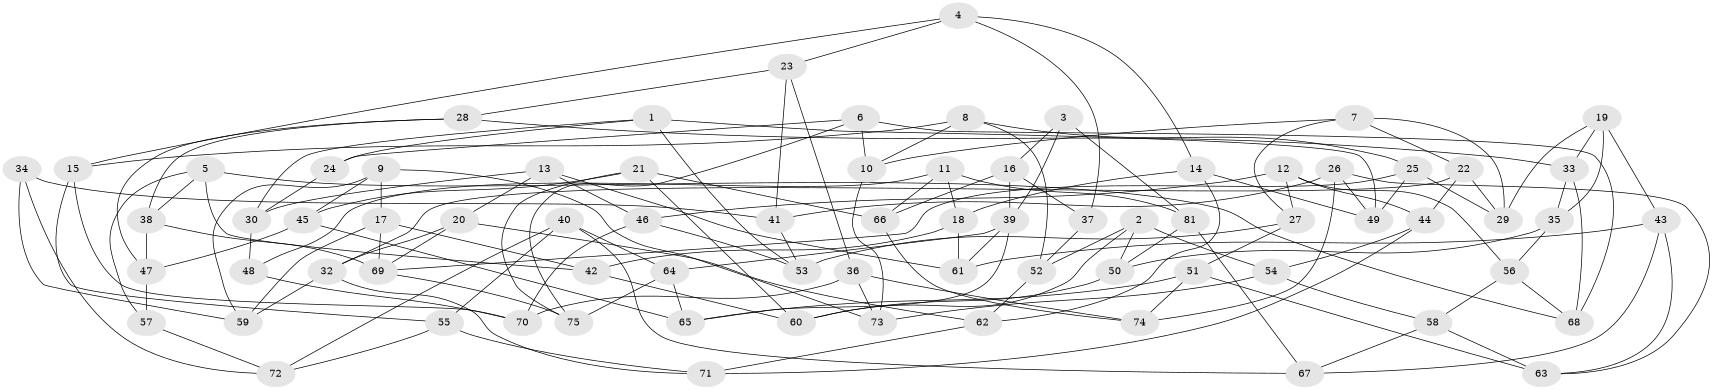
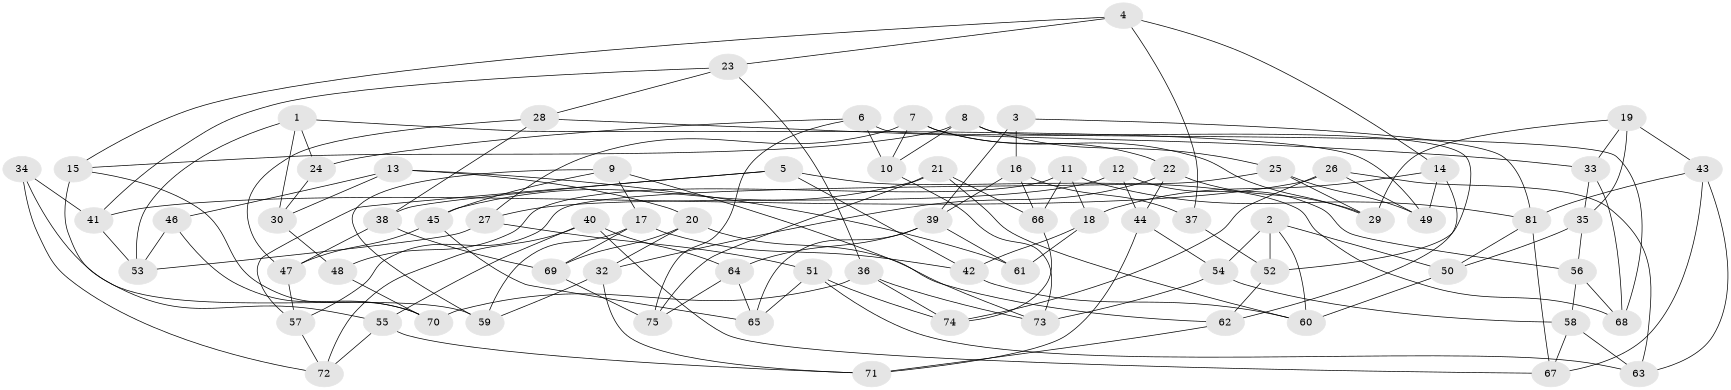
(994, 198) -> none
(903, 234) -> (551, 219)
(1309, 243) -> (1618, 189)
